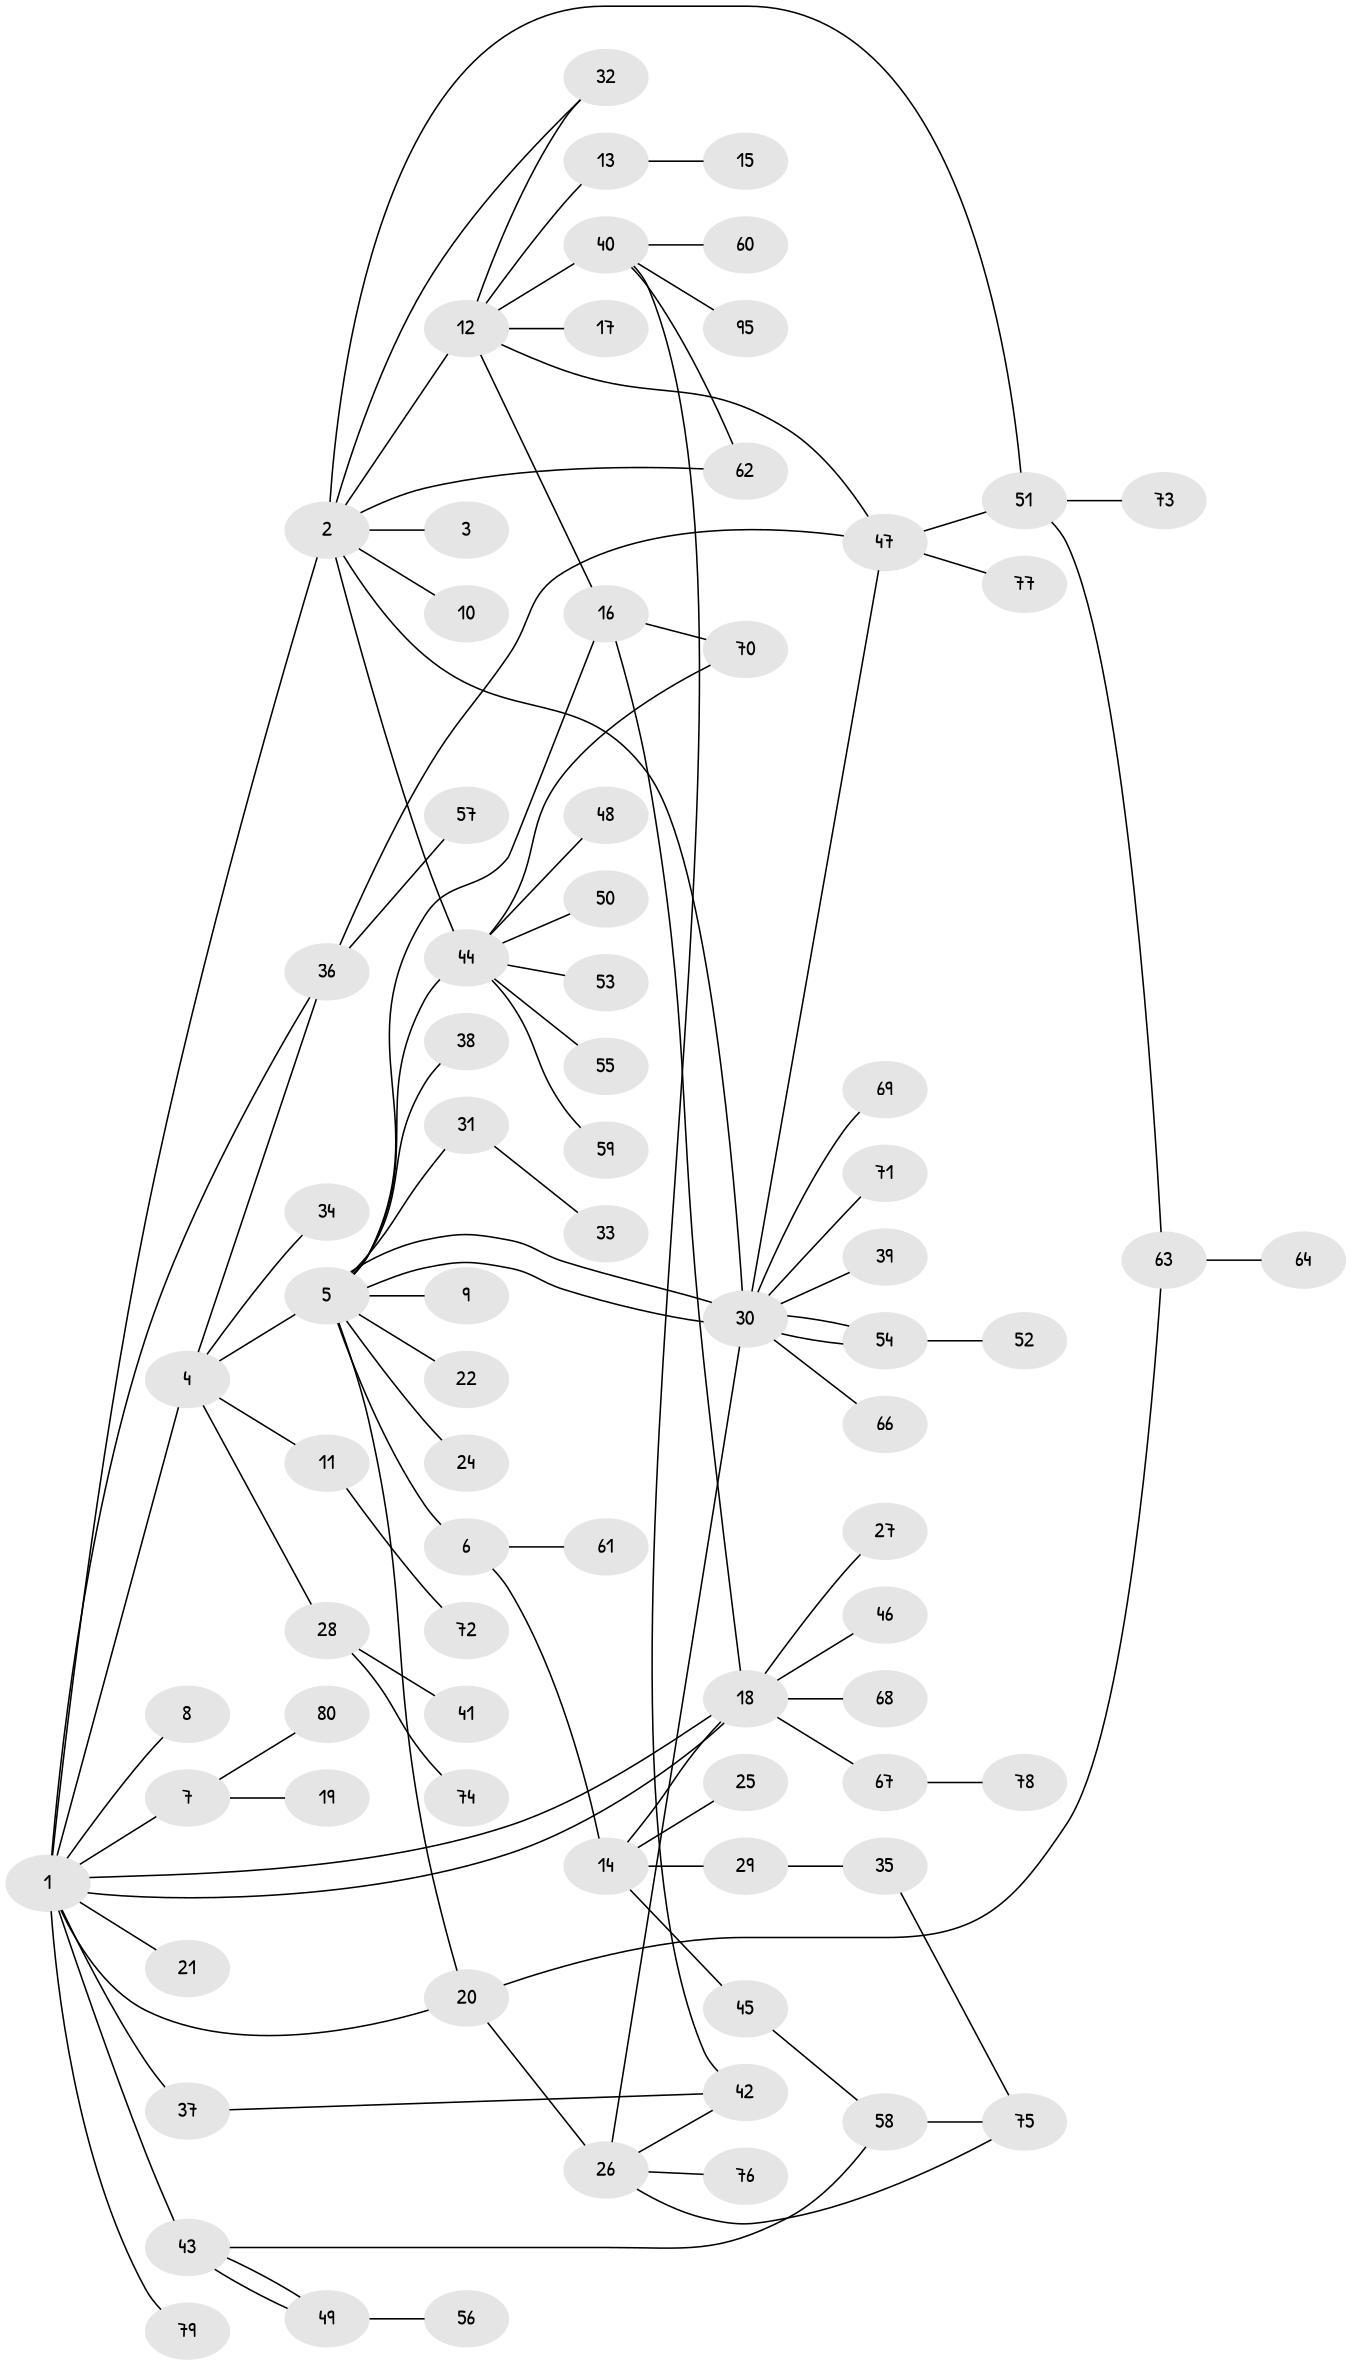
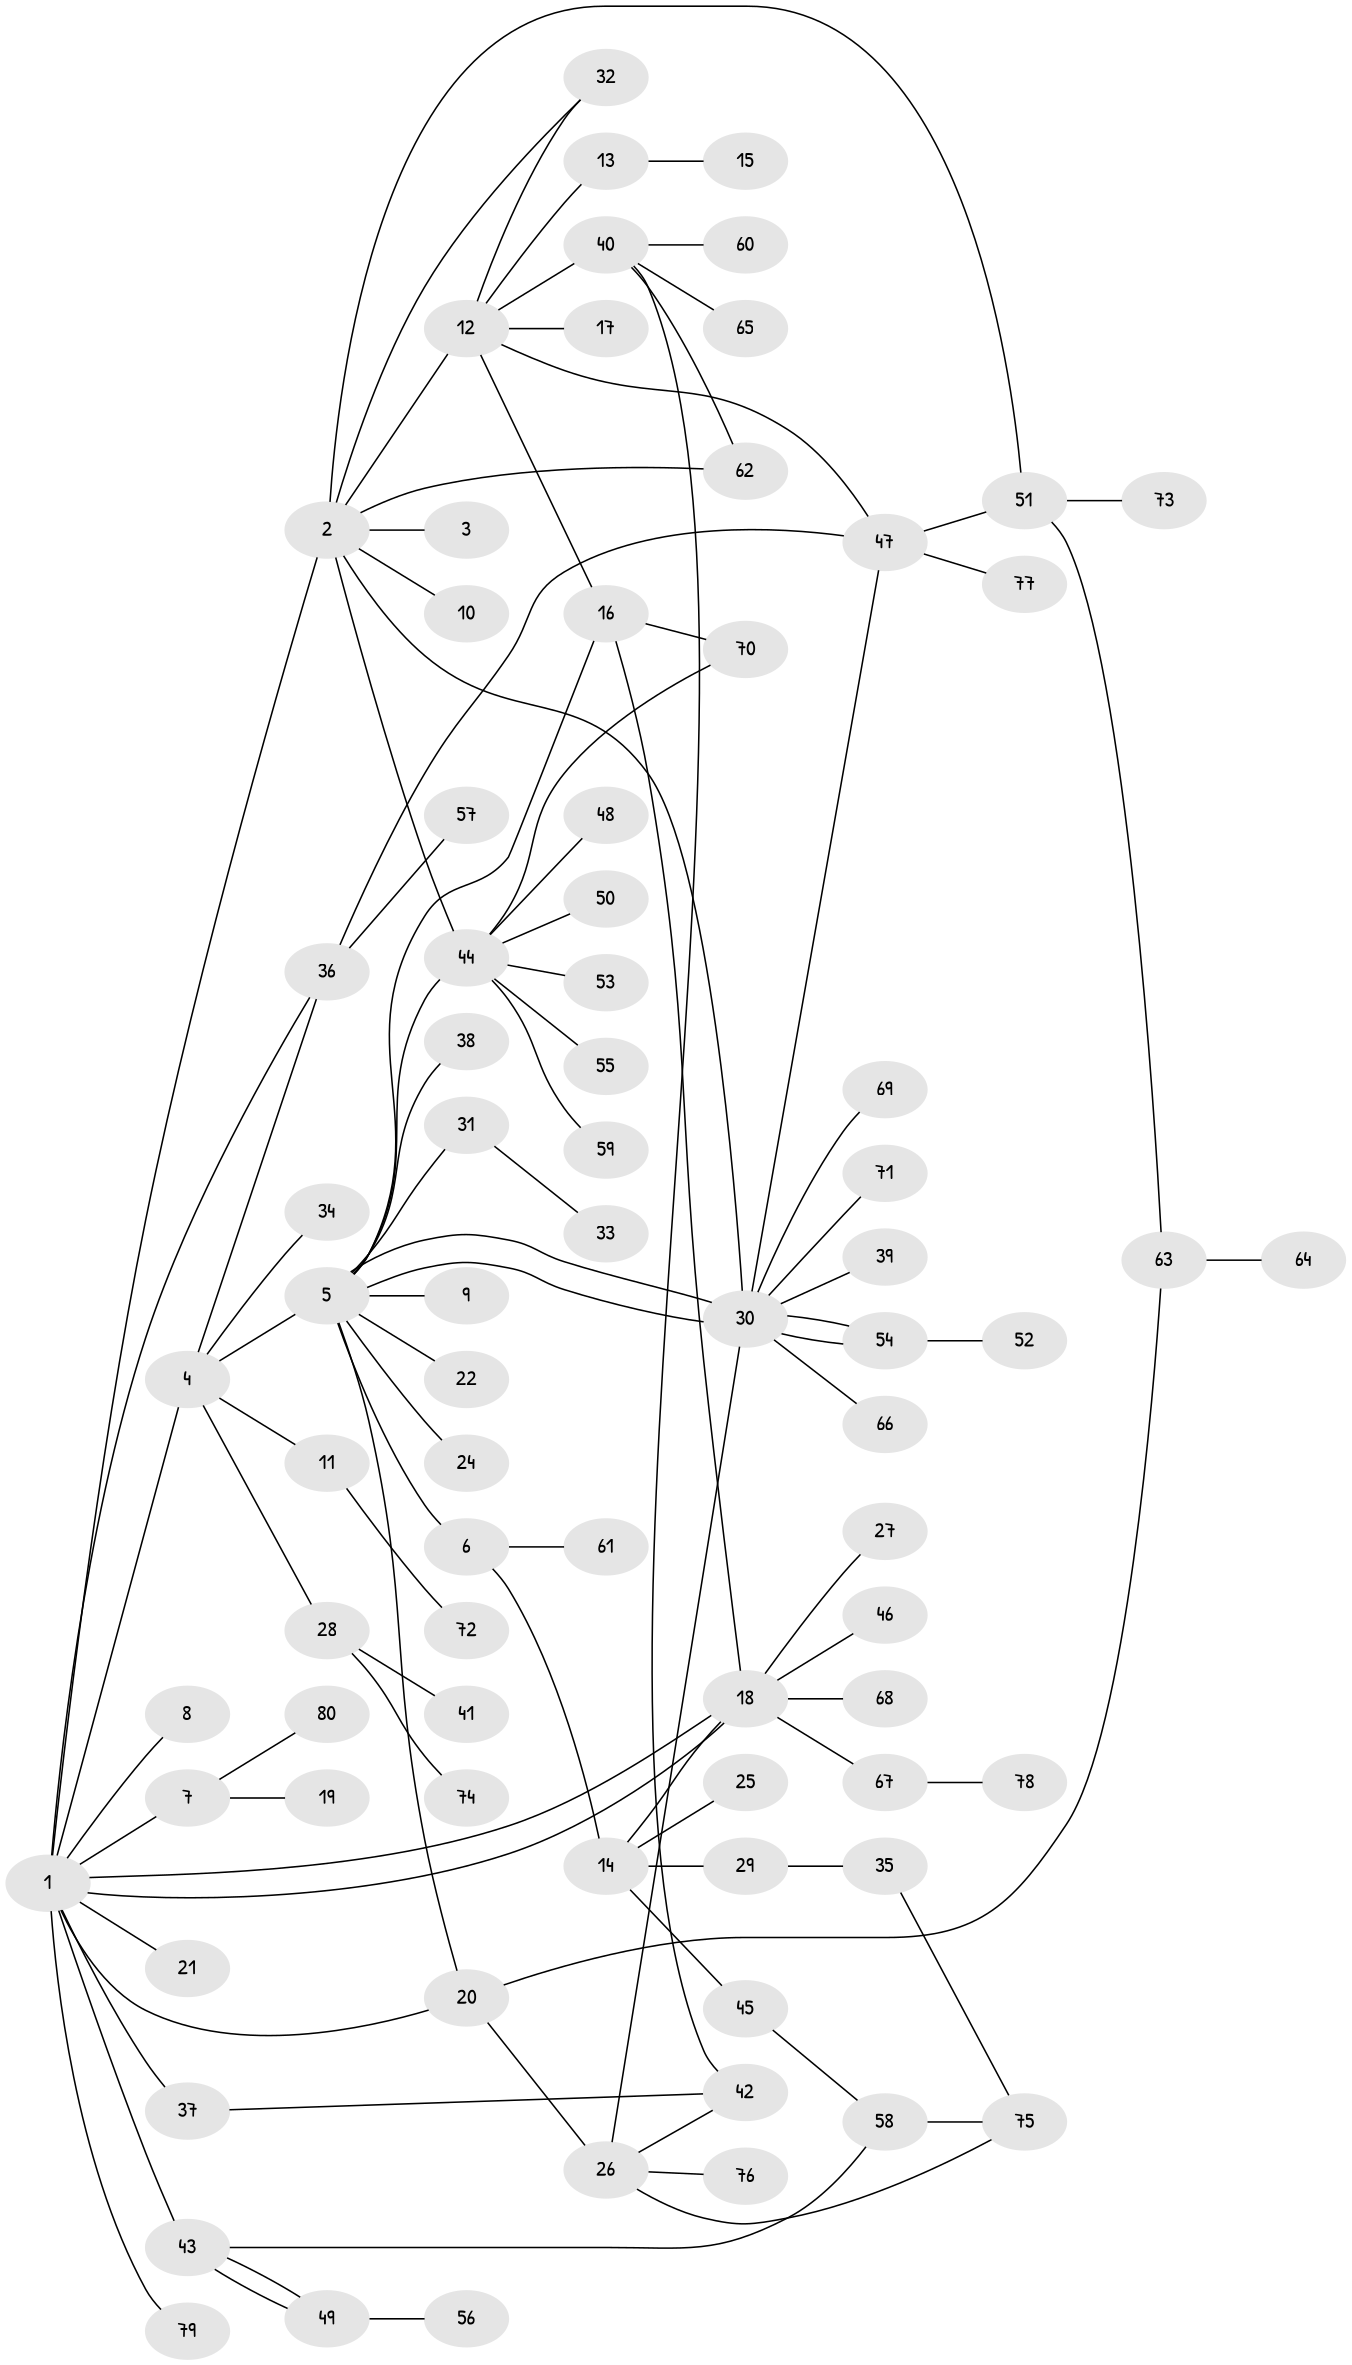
(746, 329) -> (746, 329)
